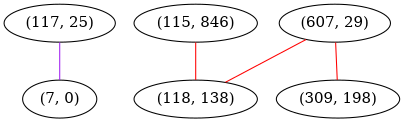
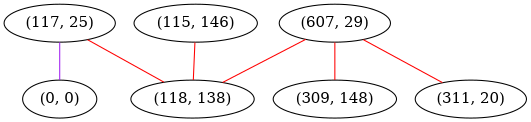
(196, 23) -> (196, 23)
none -> (126, 61)
(60, 99) -> (60, 99)
(338, 99) -> (335, 99)
none -> (471, 99)
